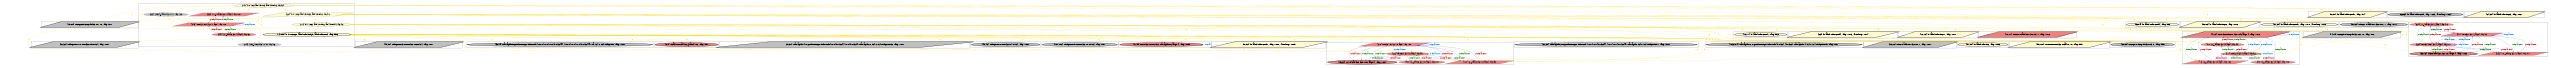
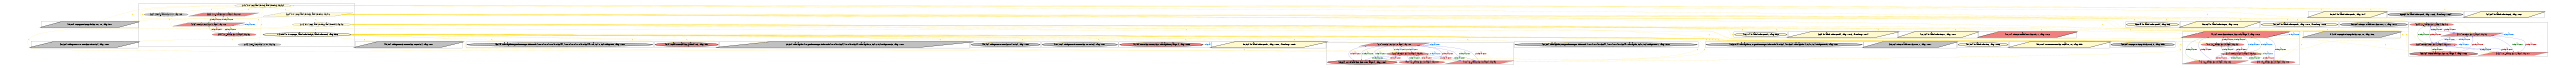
(2484, 47) -> none
none -> (1405, 49)
(2443, 49) -> none
